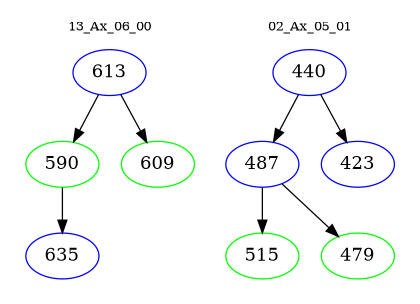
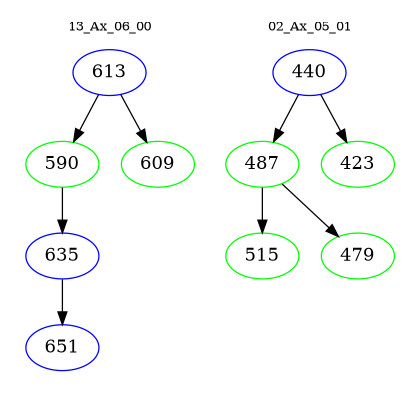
(262, 164) -> (262, 164)
(358, 164) -> (358, 164)
none -> (62, 348)
